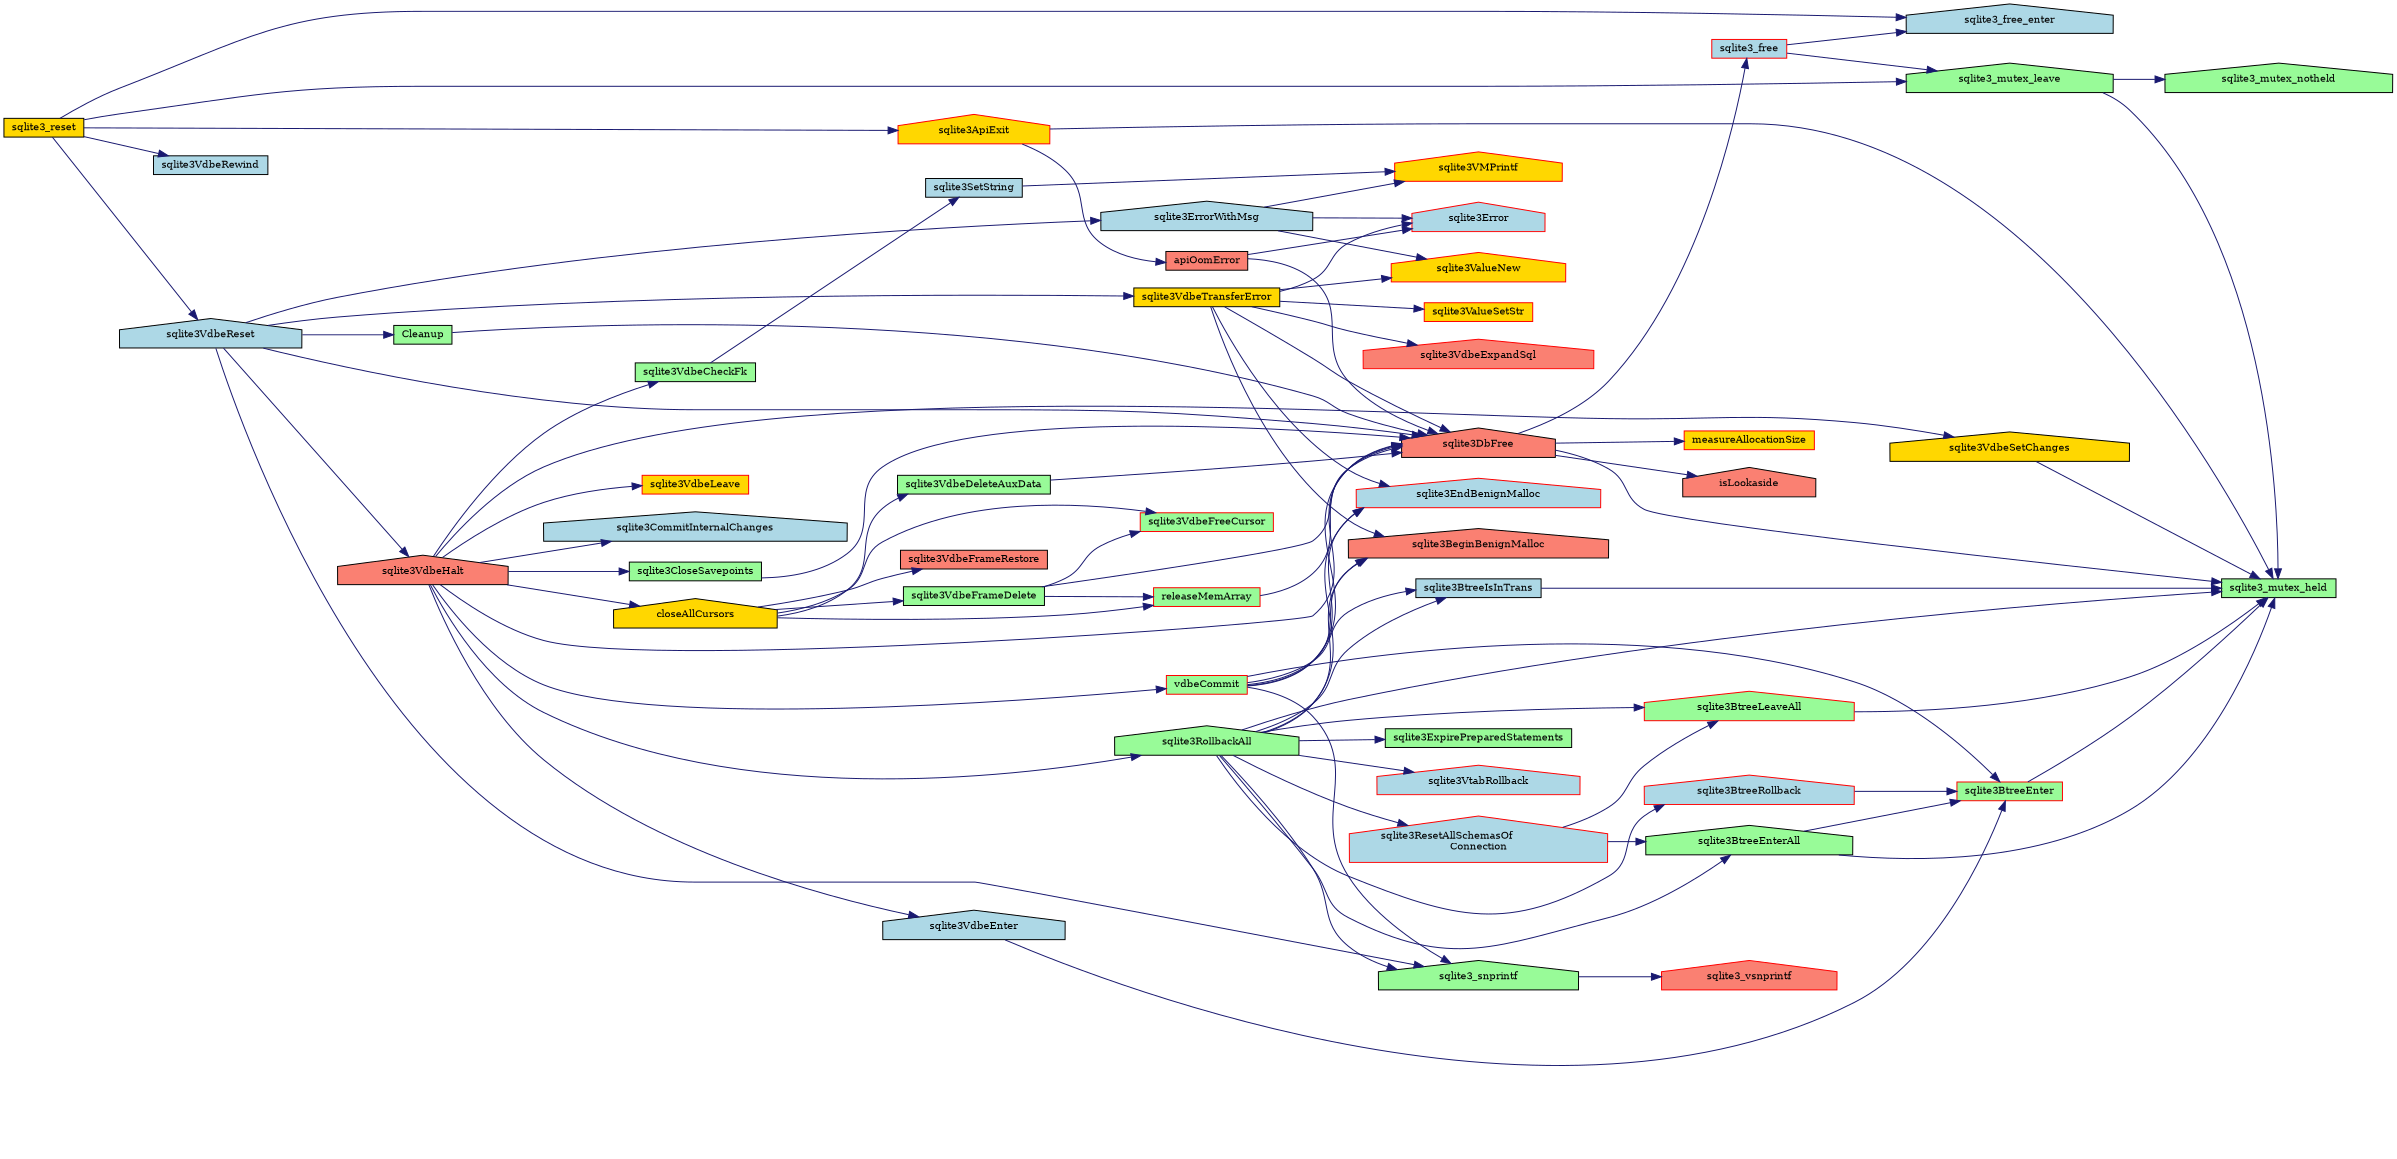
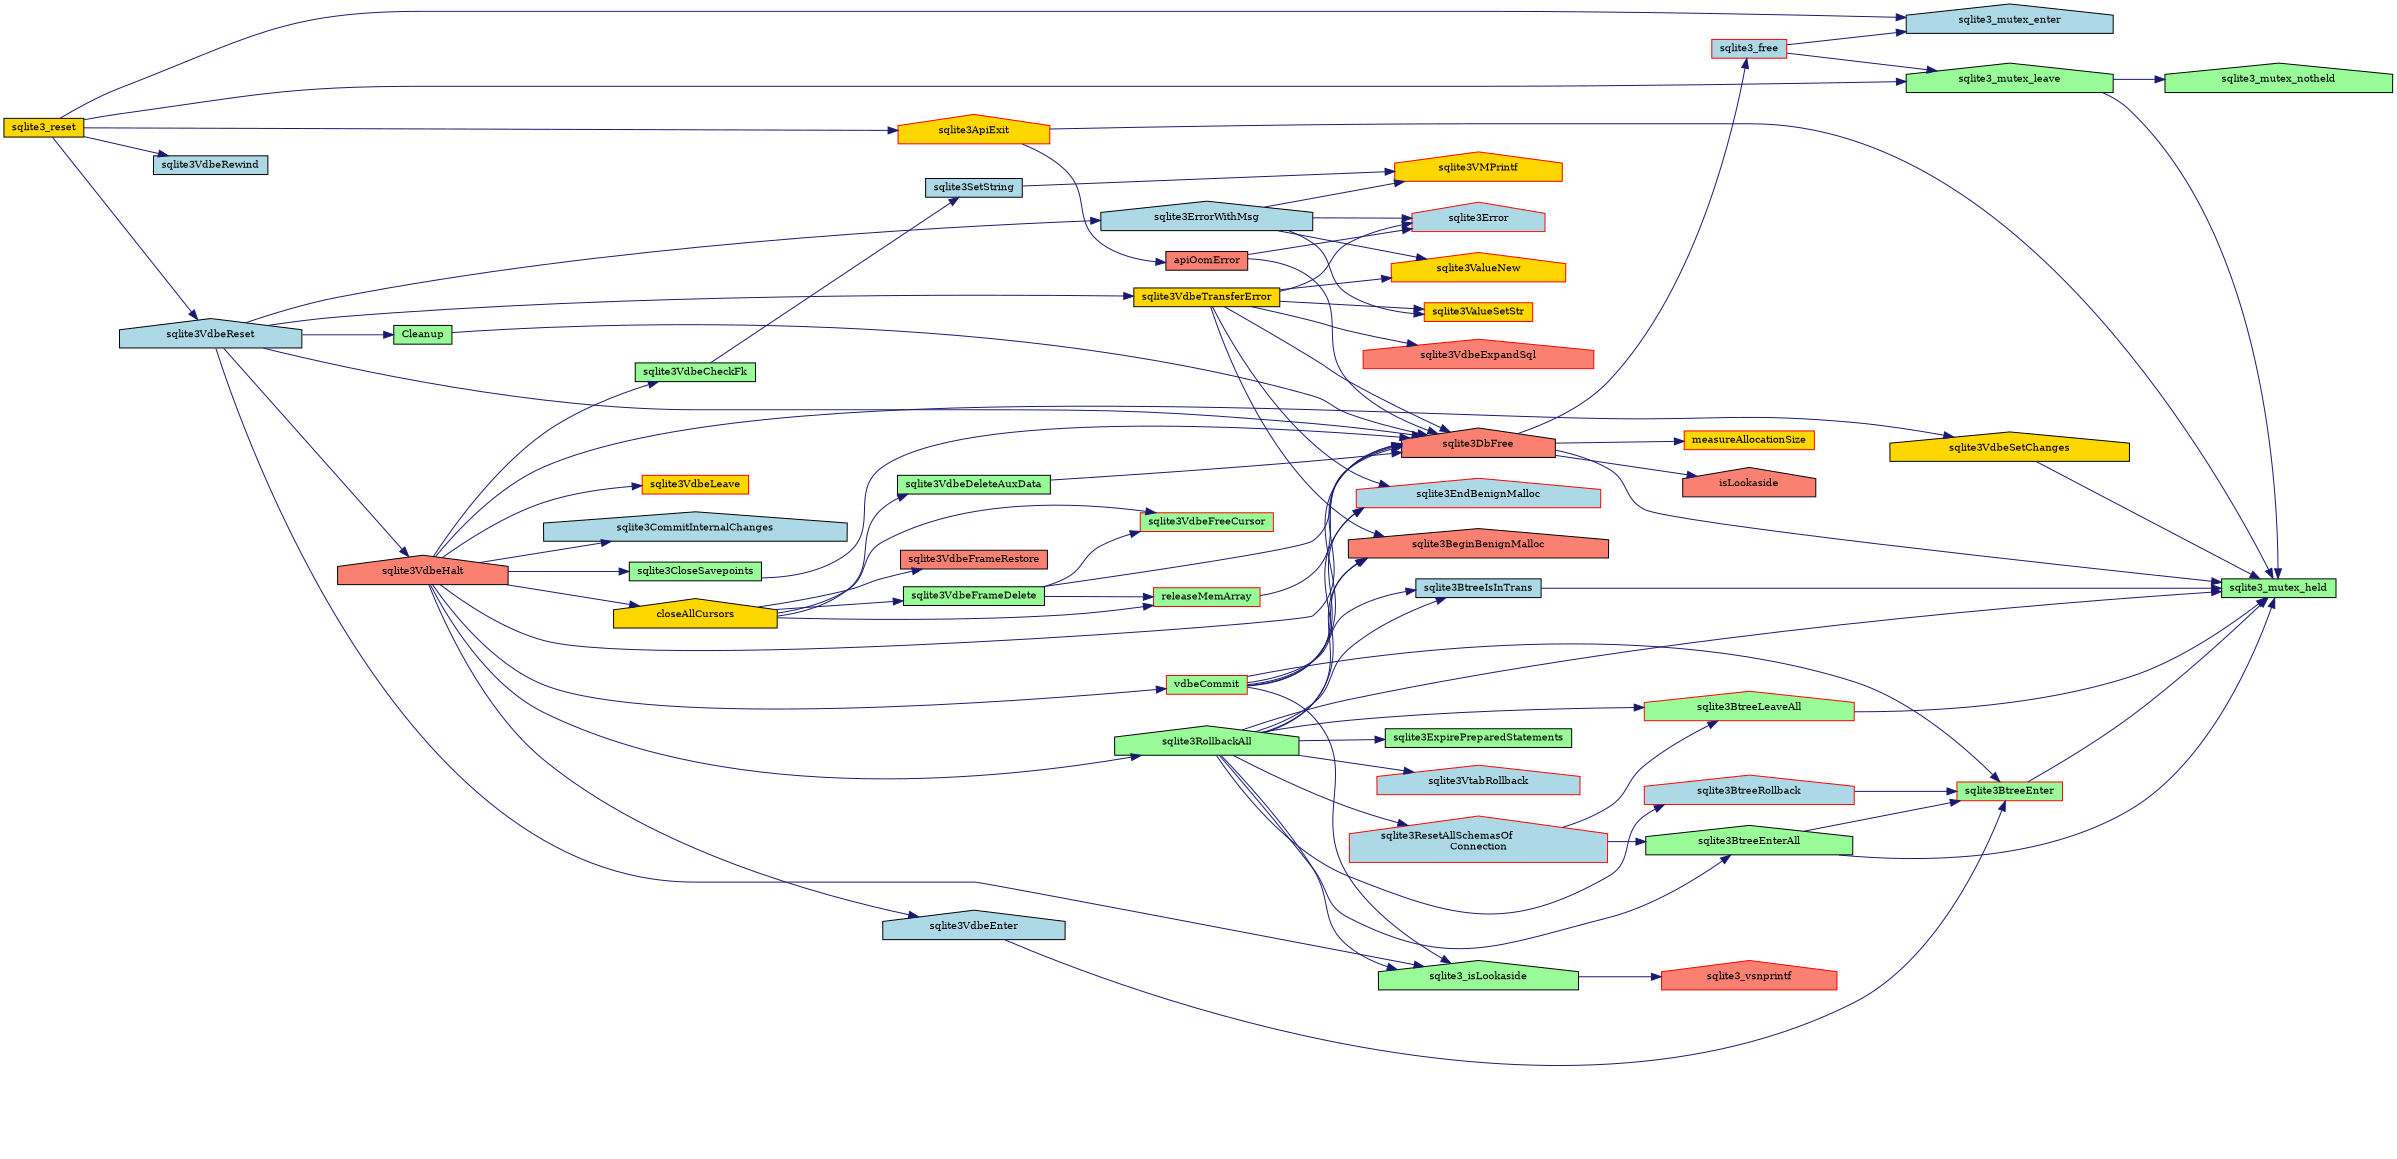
(2010, 20) -> (2010, 20)
none -> (1343, 290)
(1478, 977) -> (1478, 977)
